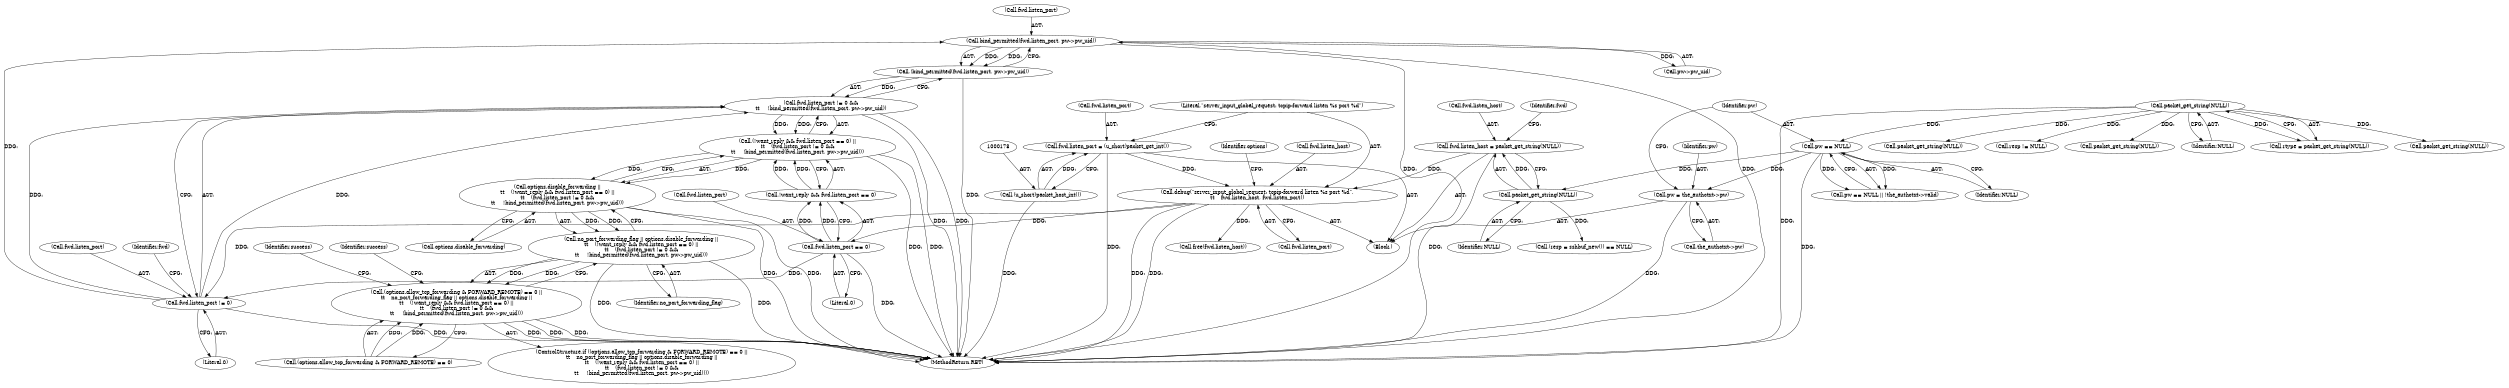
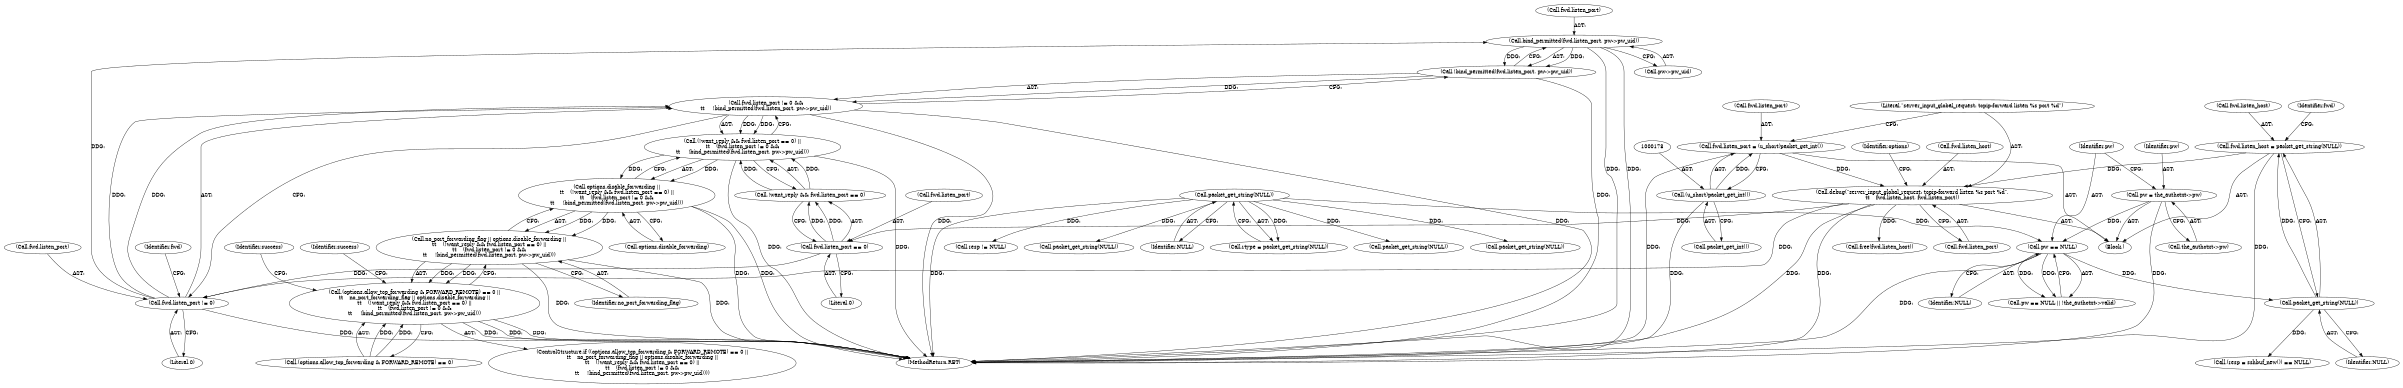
(1668, 57) -> (1650, 57)
(1761, 170) -> (2107, 219)
(1041, 195) -> (1711, 195)
none -> (1721, 248)
(877, 317) -> none
